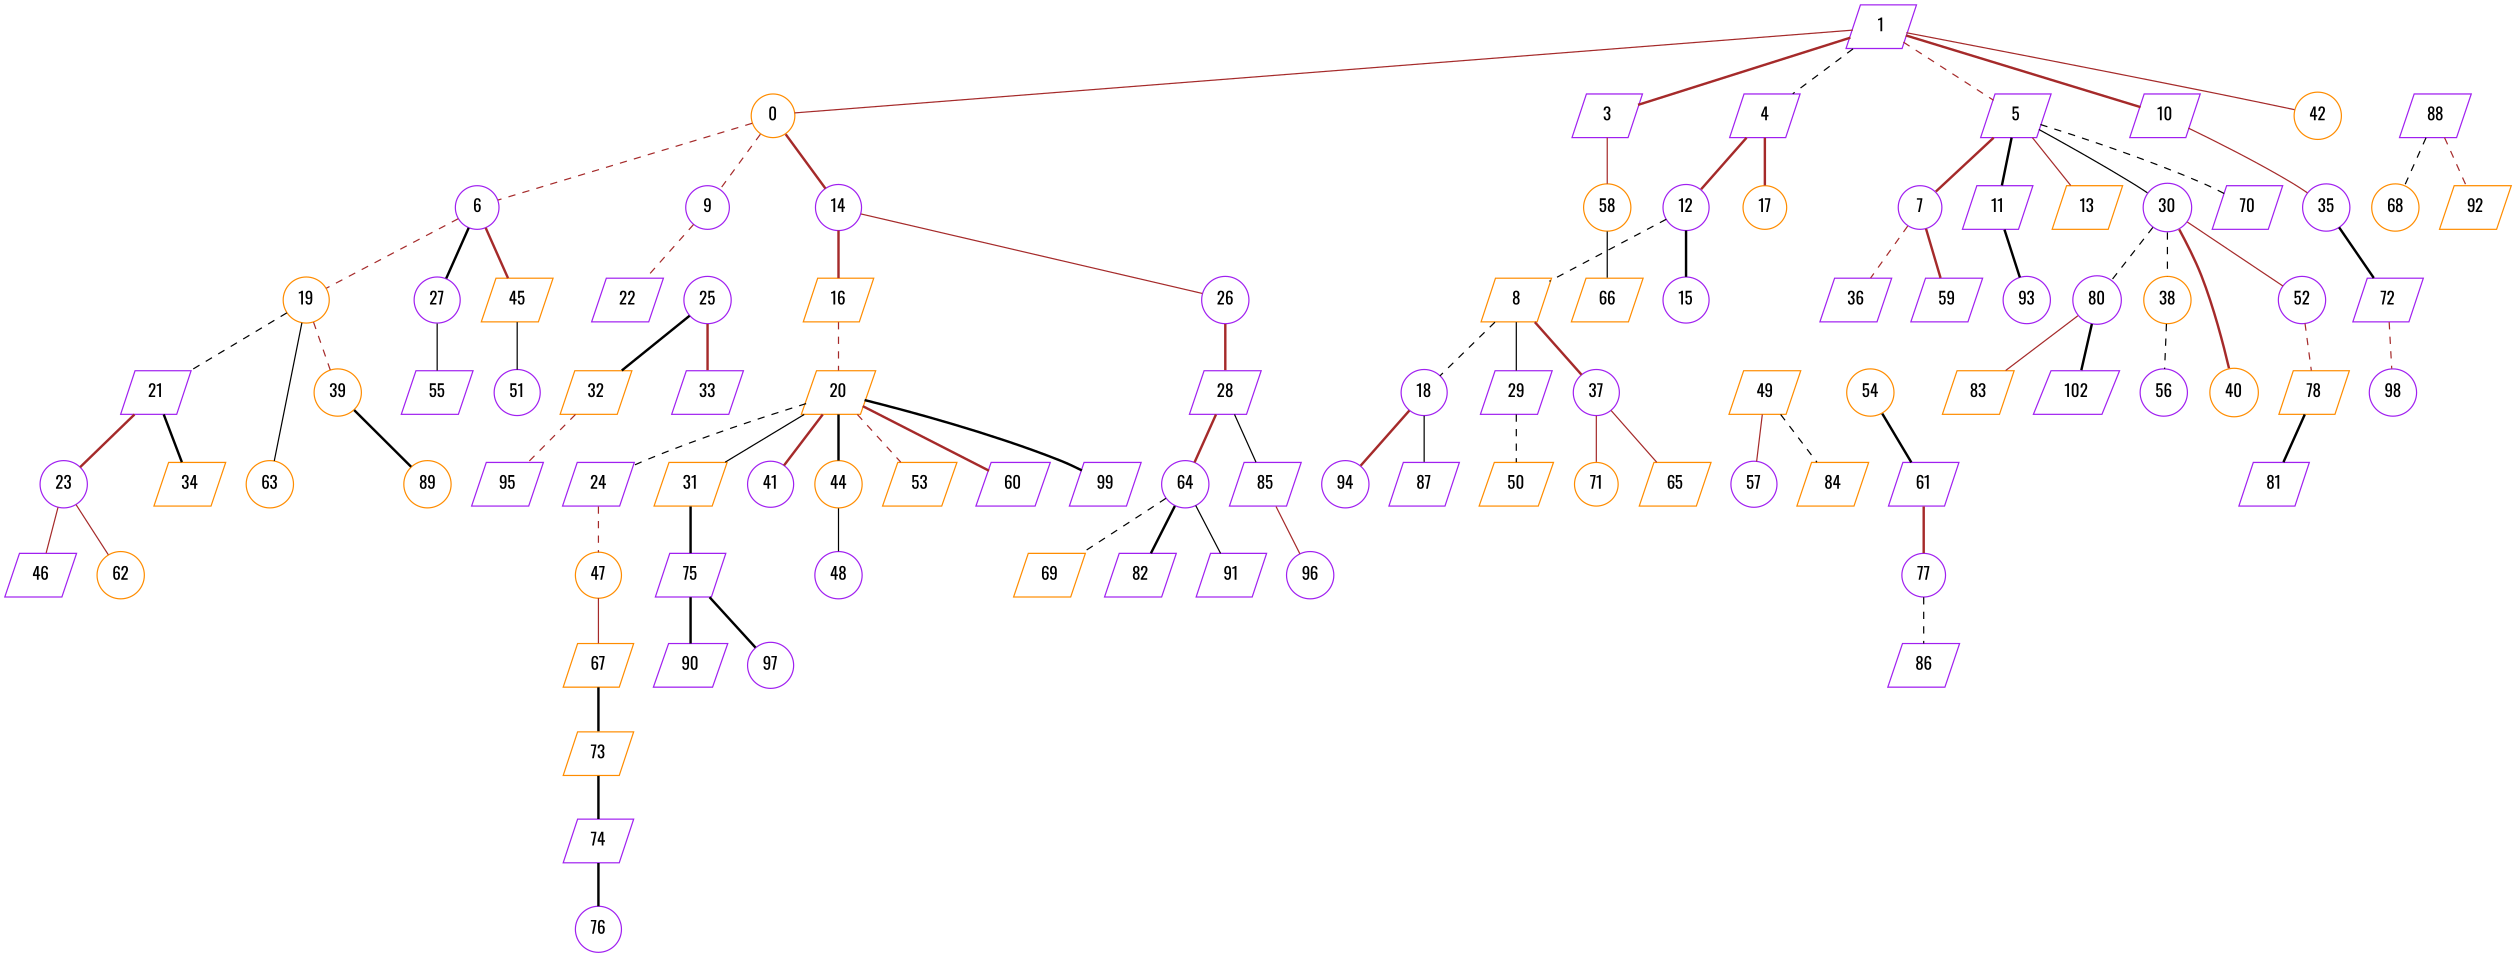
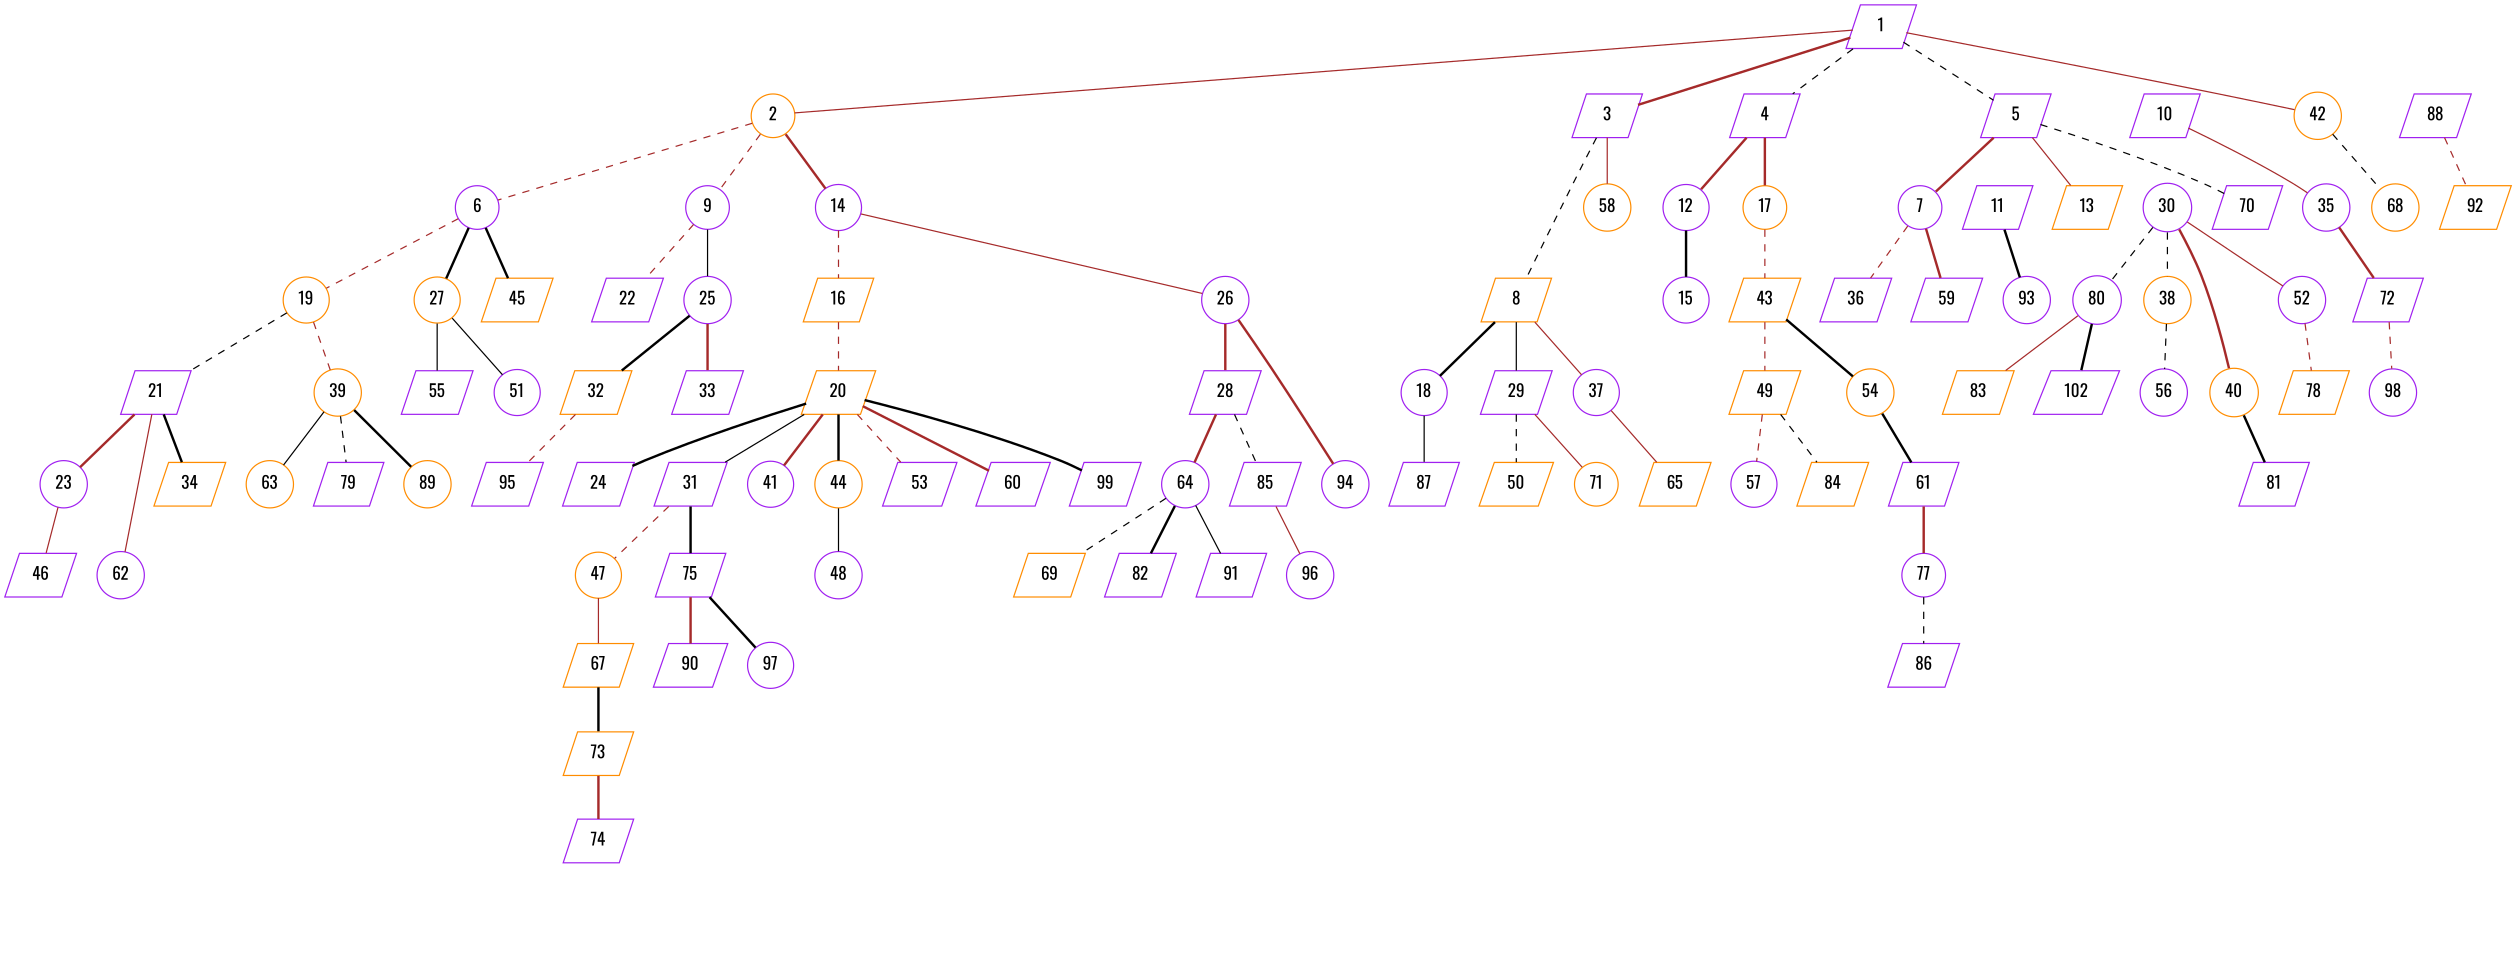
(1949, 71) -> (1949, 71)
(2023, 71) -> none
(773, 116) -> (773, 116)
(2094, 160) -> none
(2007, 162) -> none
(2415, 162) -> (2357, 162)
(1617, 246) -> (1561, 208)
(497, 253) -> (497, 253)
none -> (708, 253)
(2356, 253) -> (2356, 253)
(839, 254) -> (839, 254)
(437, 300) -> (437, 300)
(1607, 300) -> none
none -> (1765, 300)
(517, 346) -> (477, 346)
(1558, 348) -> (1558, 348)
(1467, 349) -> (1467, 349)
(288, 392) -> (304, 438)
(719, 433) -> (719, 433)
(1245, 438) -> (1245, 438)
(1385, 438) -> (1287, 391)
(1760, 438) -> (1760, 438)
(2294, 438) -> (2254, 439)
(1596, 439) -> (1559, 441)
none -> (349, 484)
(691, 484) -> (691, 484)
(920, 484) -> (920, 484)
(598, 529) -> (642, 532)
(92, 530) -> (138, 483)
(121, 575) -> (121, 575)
(691, 620) -> (691, 620)
(598, 797) -> (598, 797)
(598, 929) -> none
